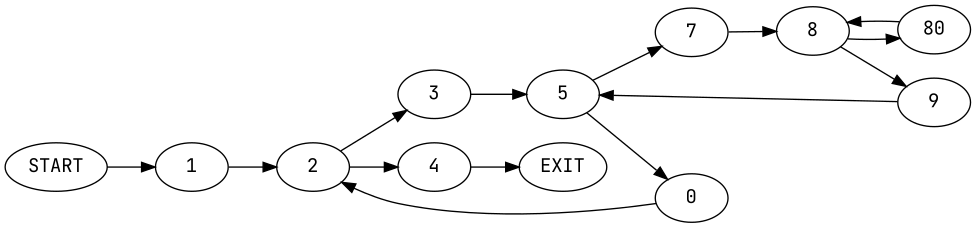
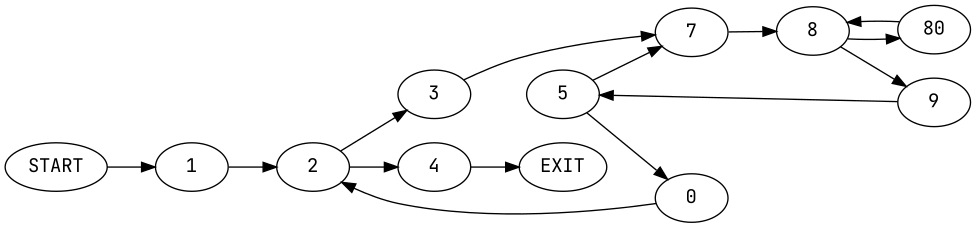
(492, 94) -> (551, 50)
